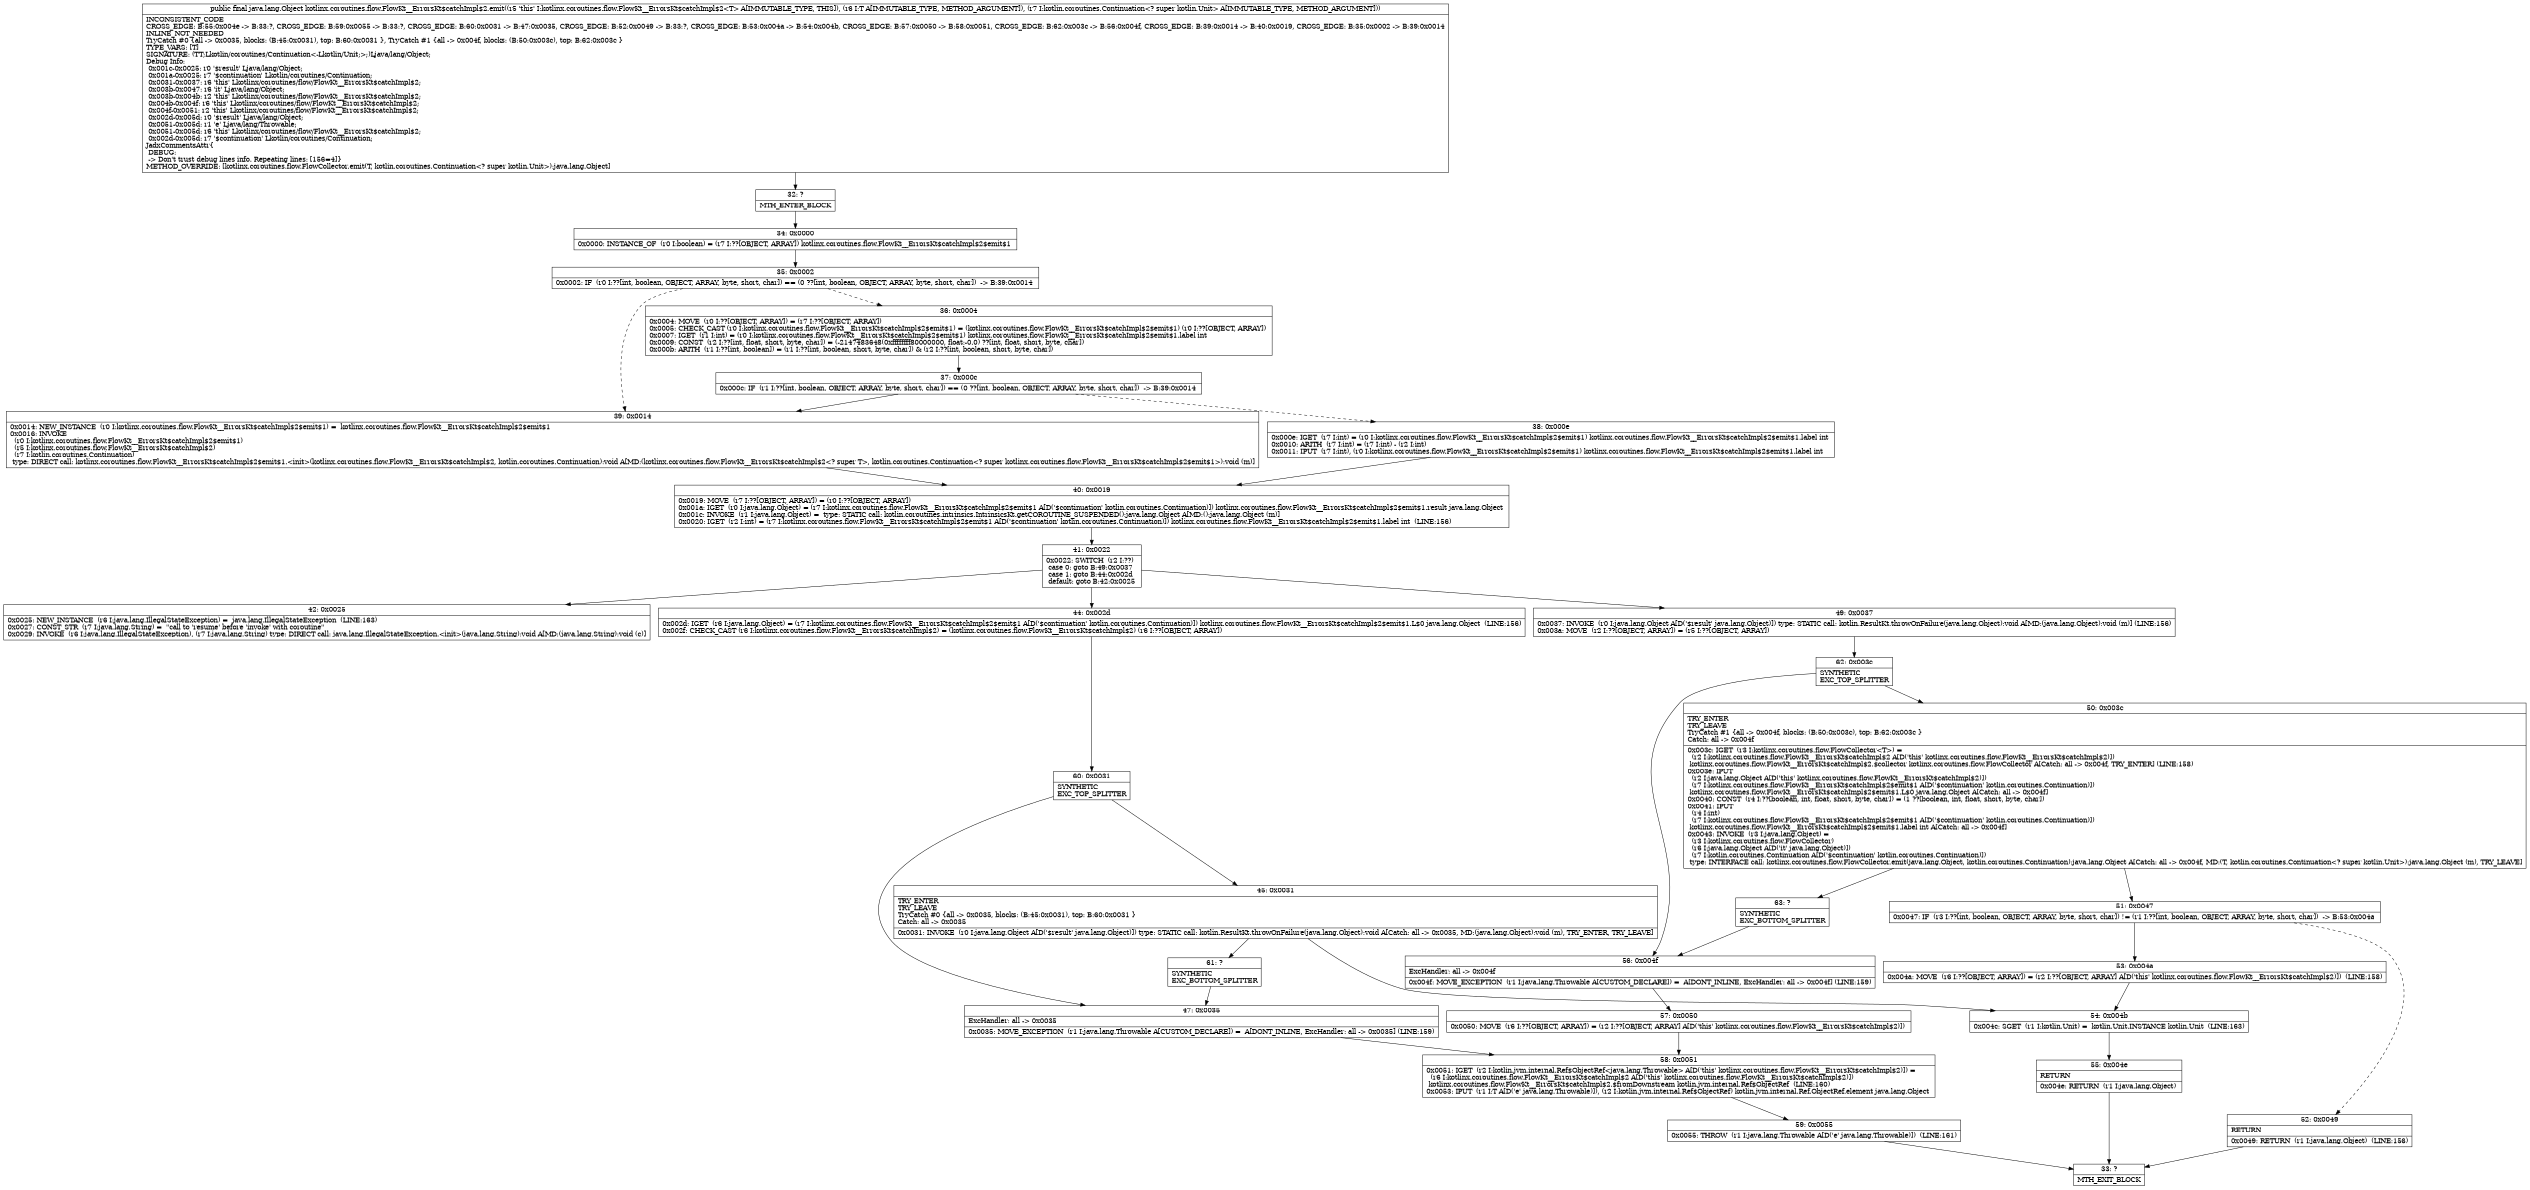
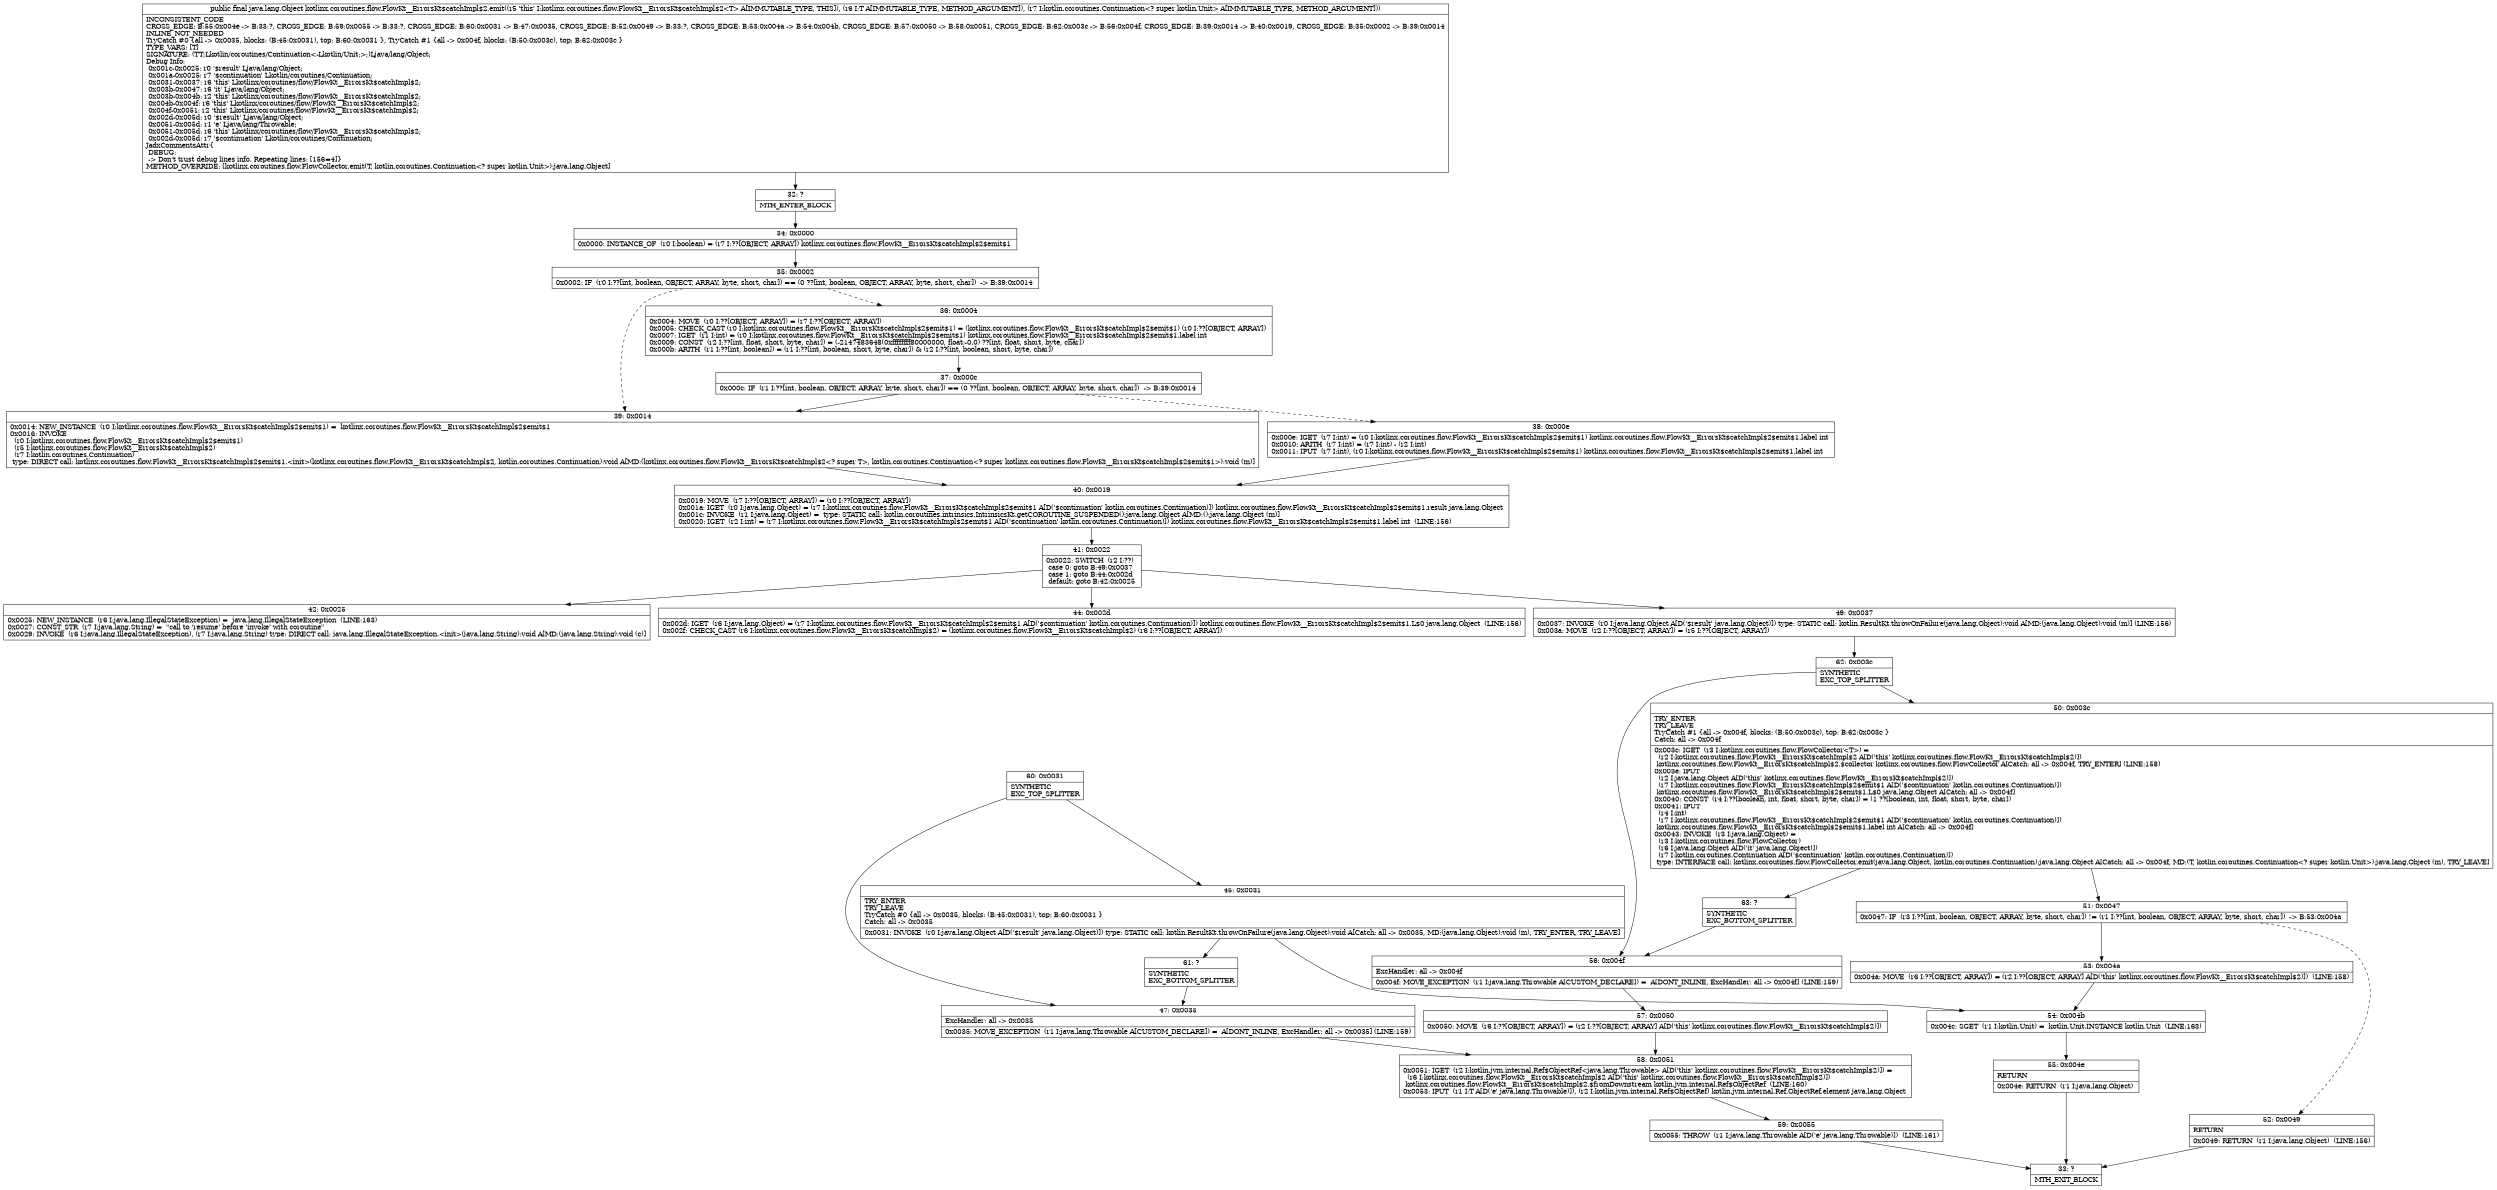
(1092, 702) -> none
